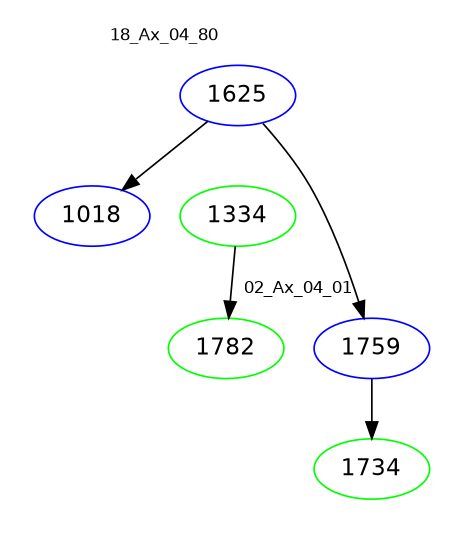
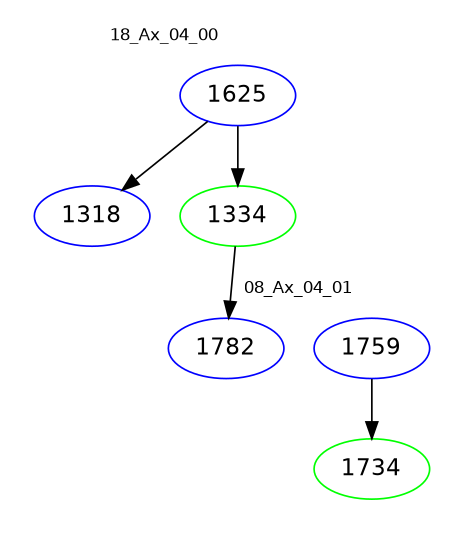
(164, 36) -> (164, 36)
(321, 207) -> (238, 148)
(92, 216) -> (92, 216)
(298, 289) -> (298, 289)
(226, 348) -> (226, 348)
